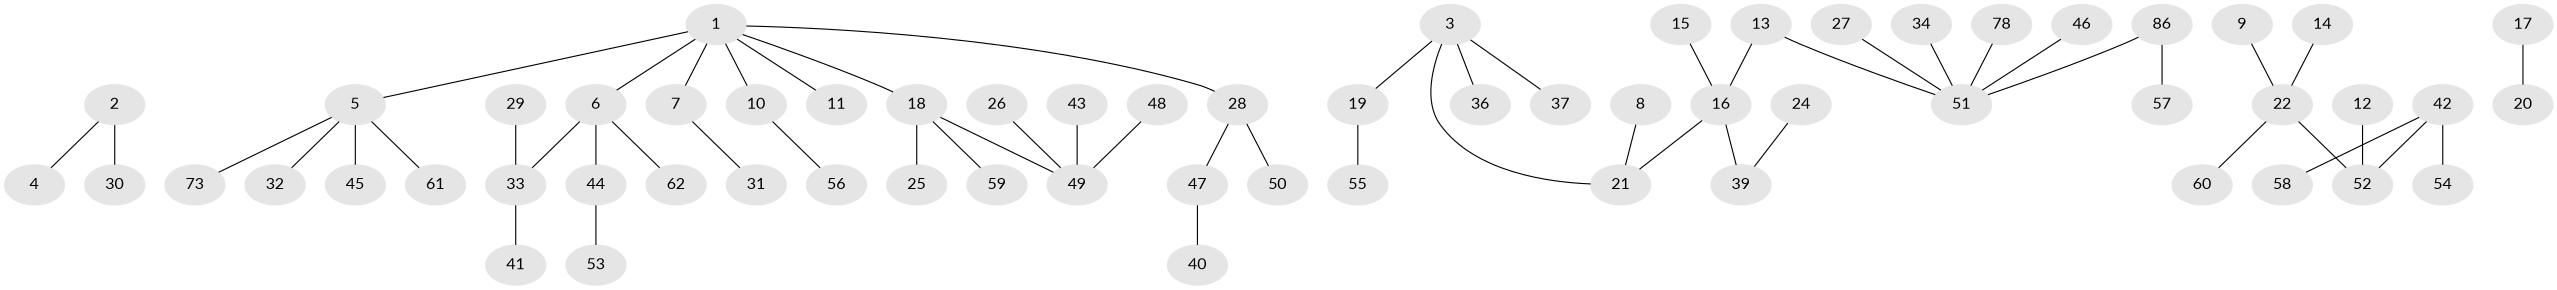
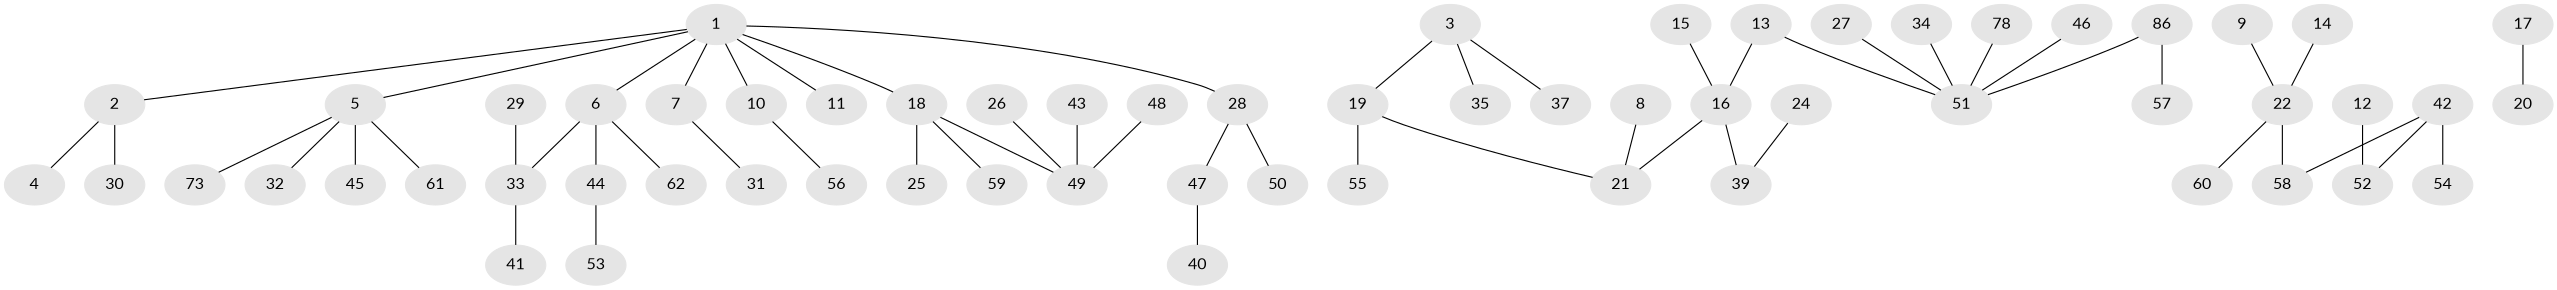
none -> (415, 65)
(1480, 105) -> (1480, 105)
(2322, 145) -> (2282, 145)
(1471, 153) -> (1486, 150)
